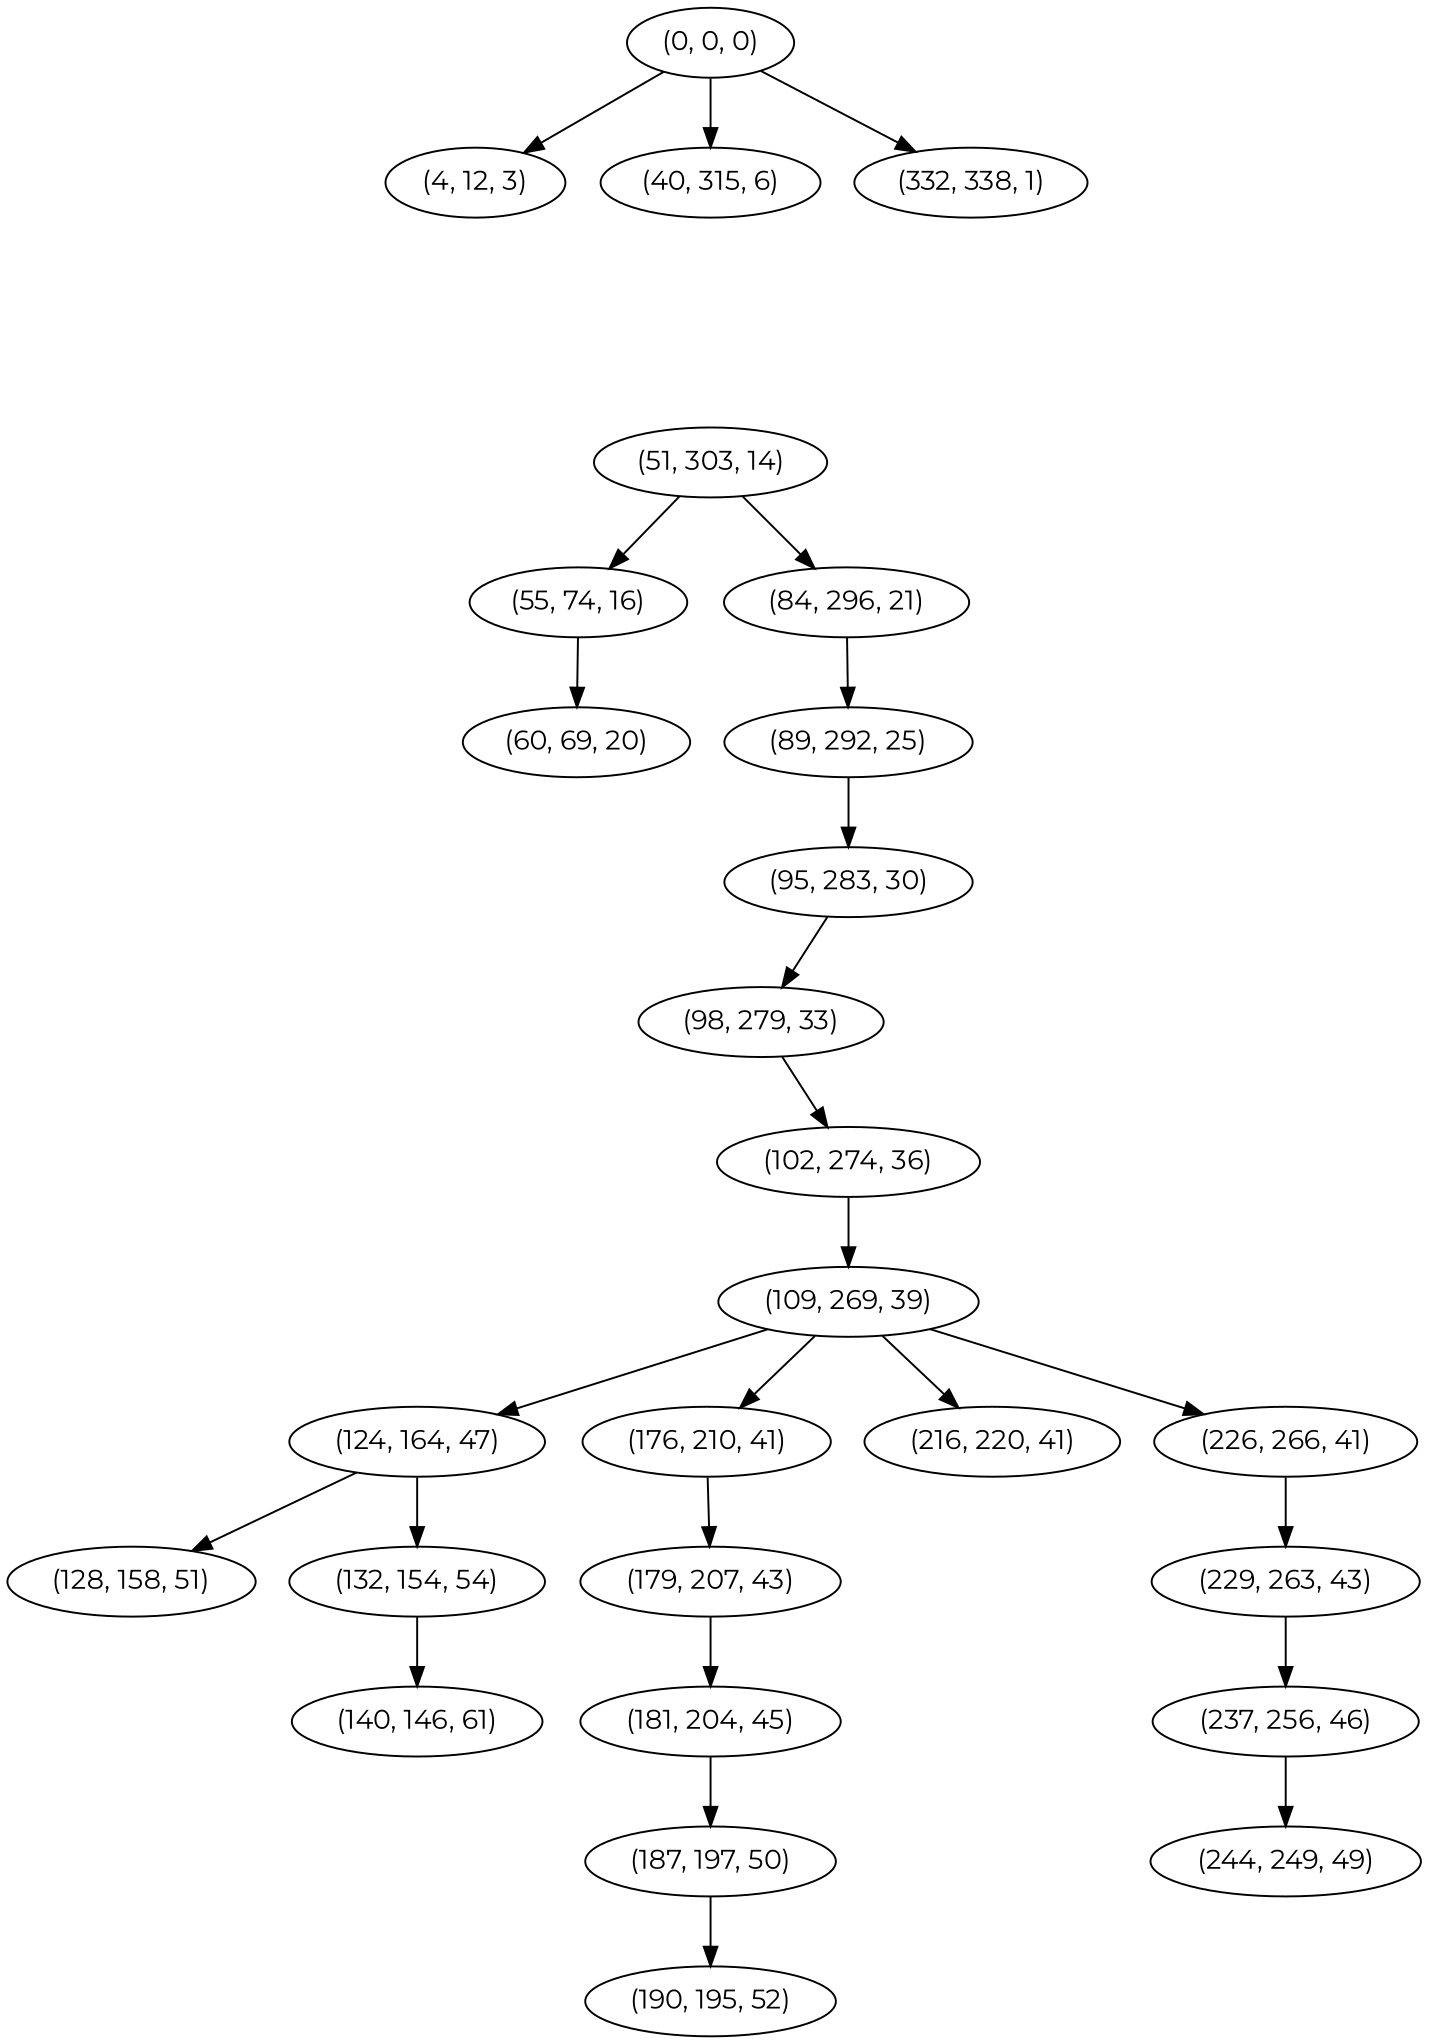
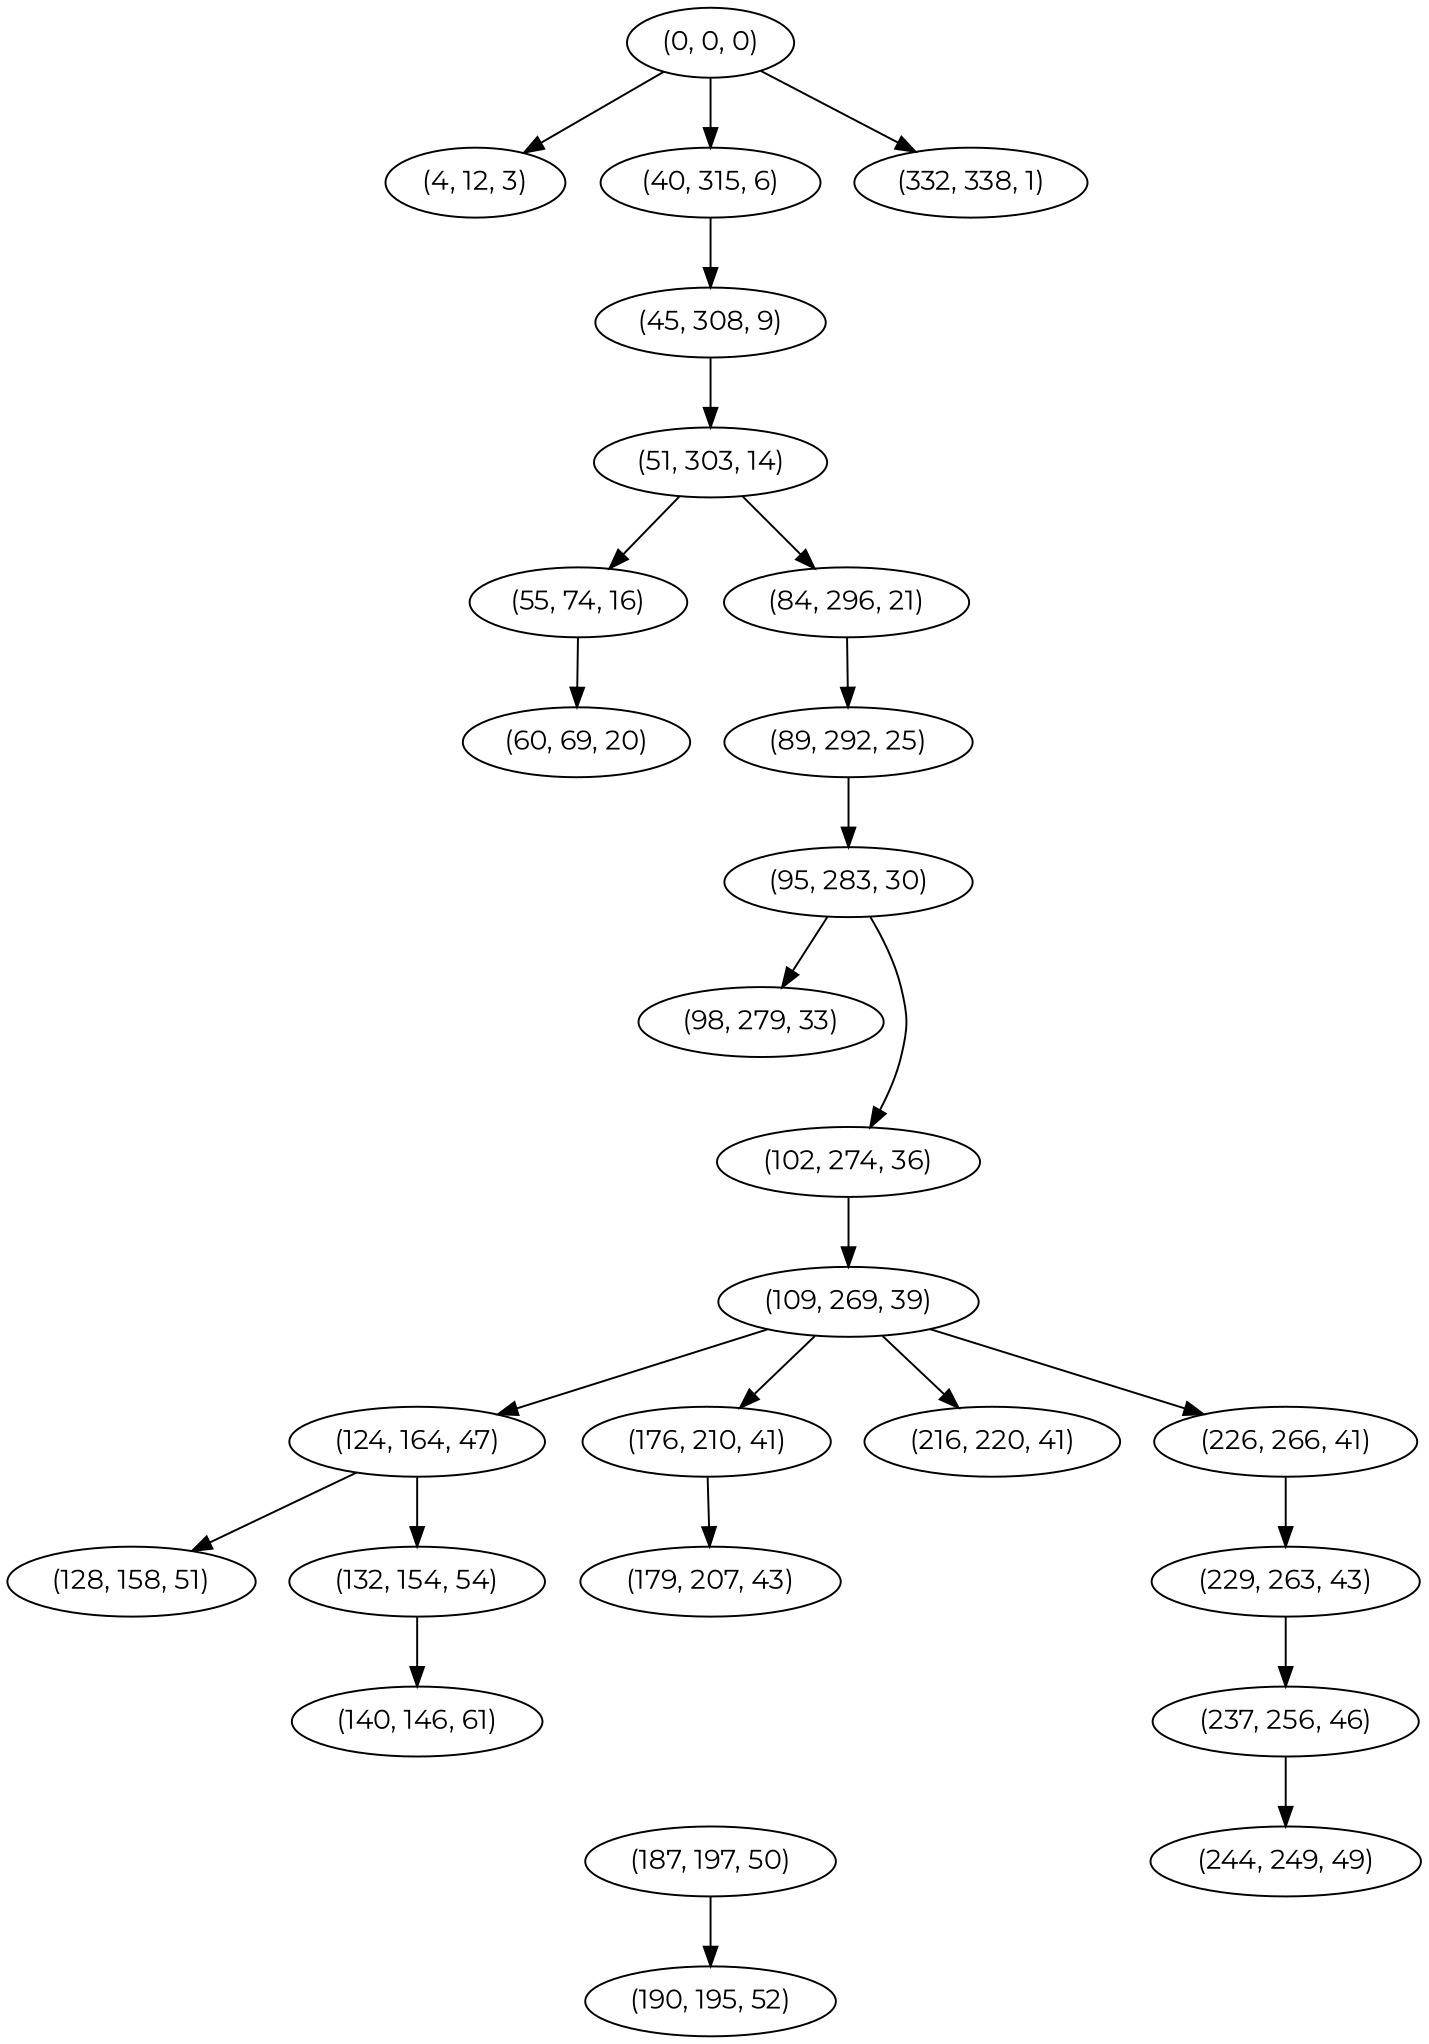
none -> (711, 323)
(800, 1084) -> (906, 1012)
(711, 1722) -> none
